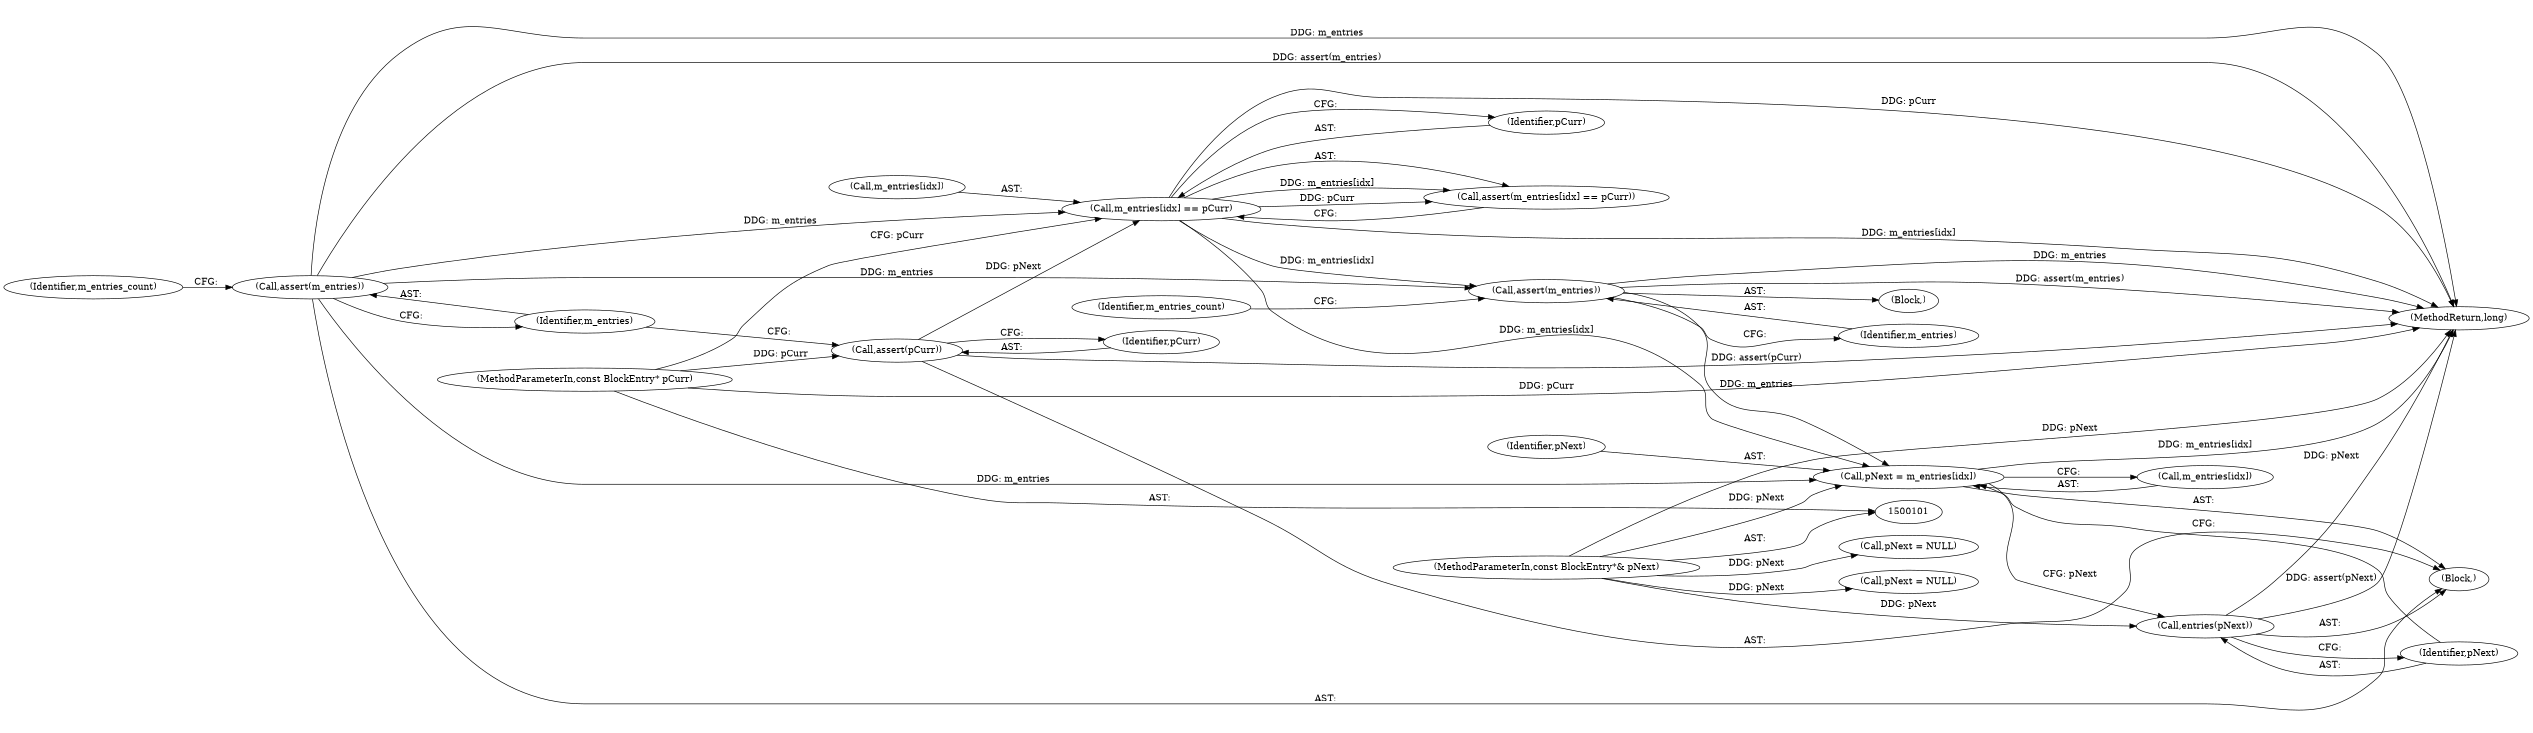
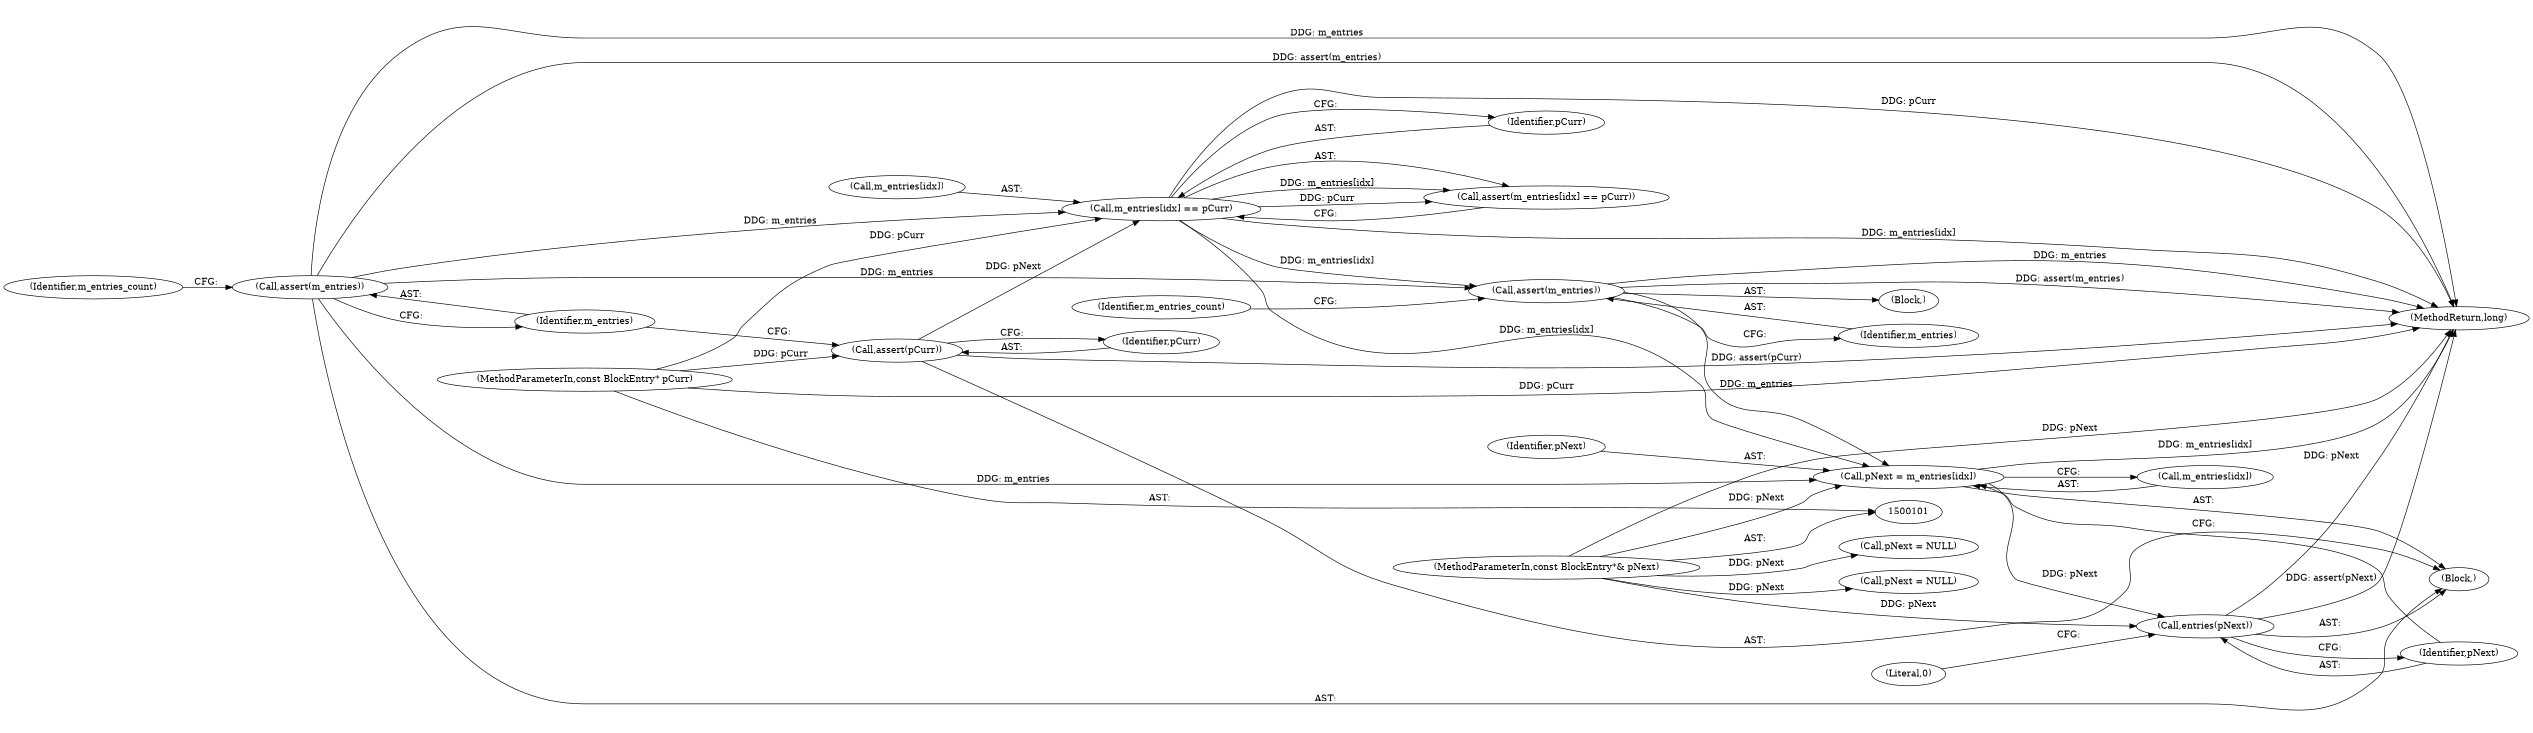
(897, 236) -> (897, 236)
(2070, 574) -> (2070, 574)
none -> (1909, 674)
